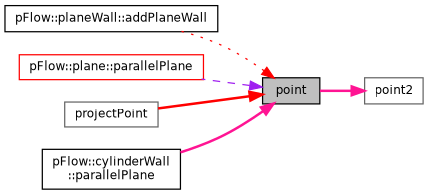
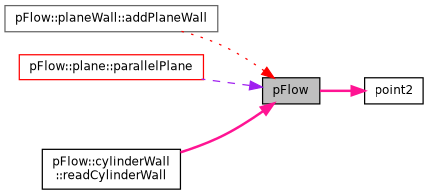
(111, 19) -> (111, 19)
(291, 91) -> (291, 91)
(394, 91) -> (394, 91)
(111, 114) -> none
(111, 169) -> (111, 169)
